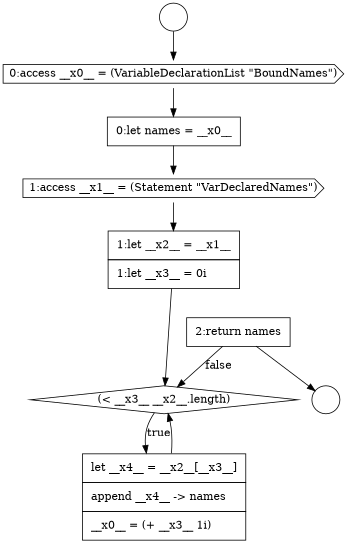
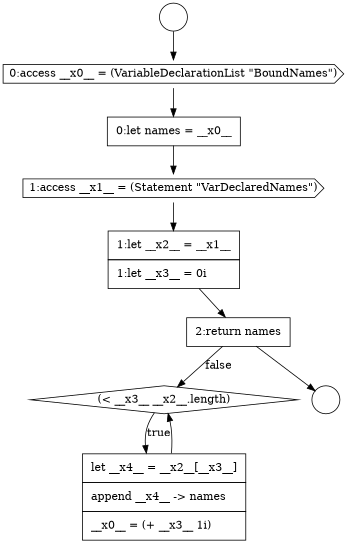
(169, 333) -> (210, 300)
